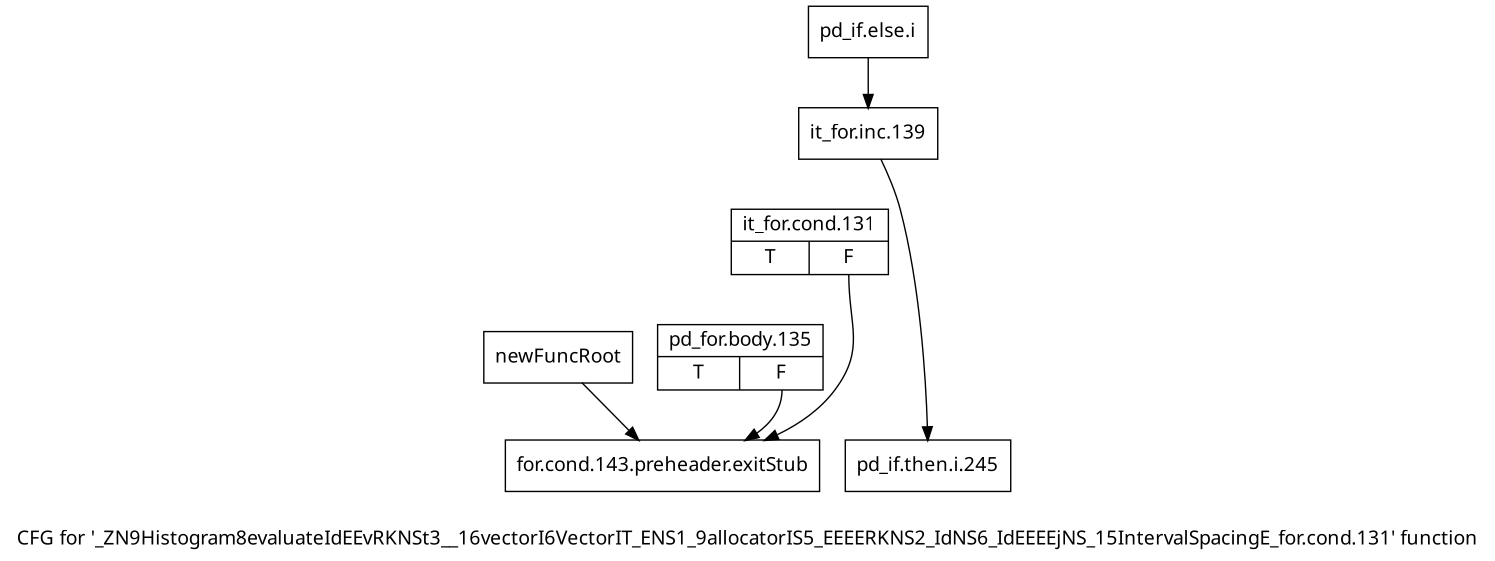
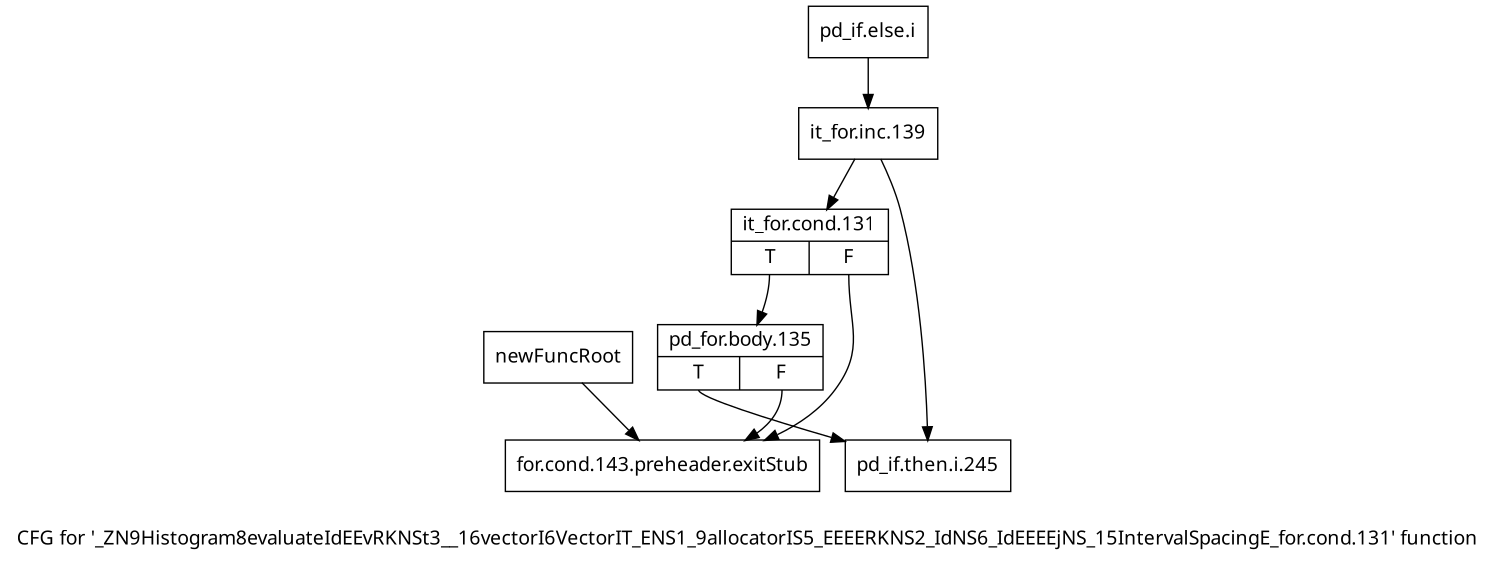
none -> (844, 178)
none -> (767, 294)
none -> (760, 416)
